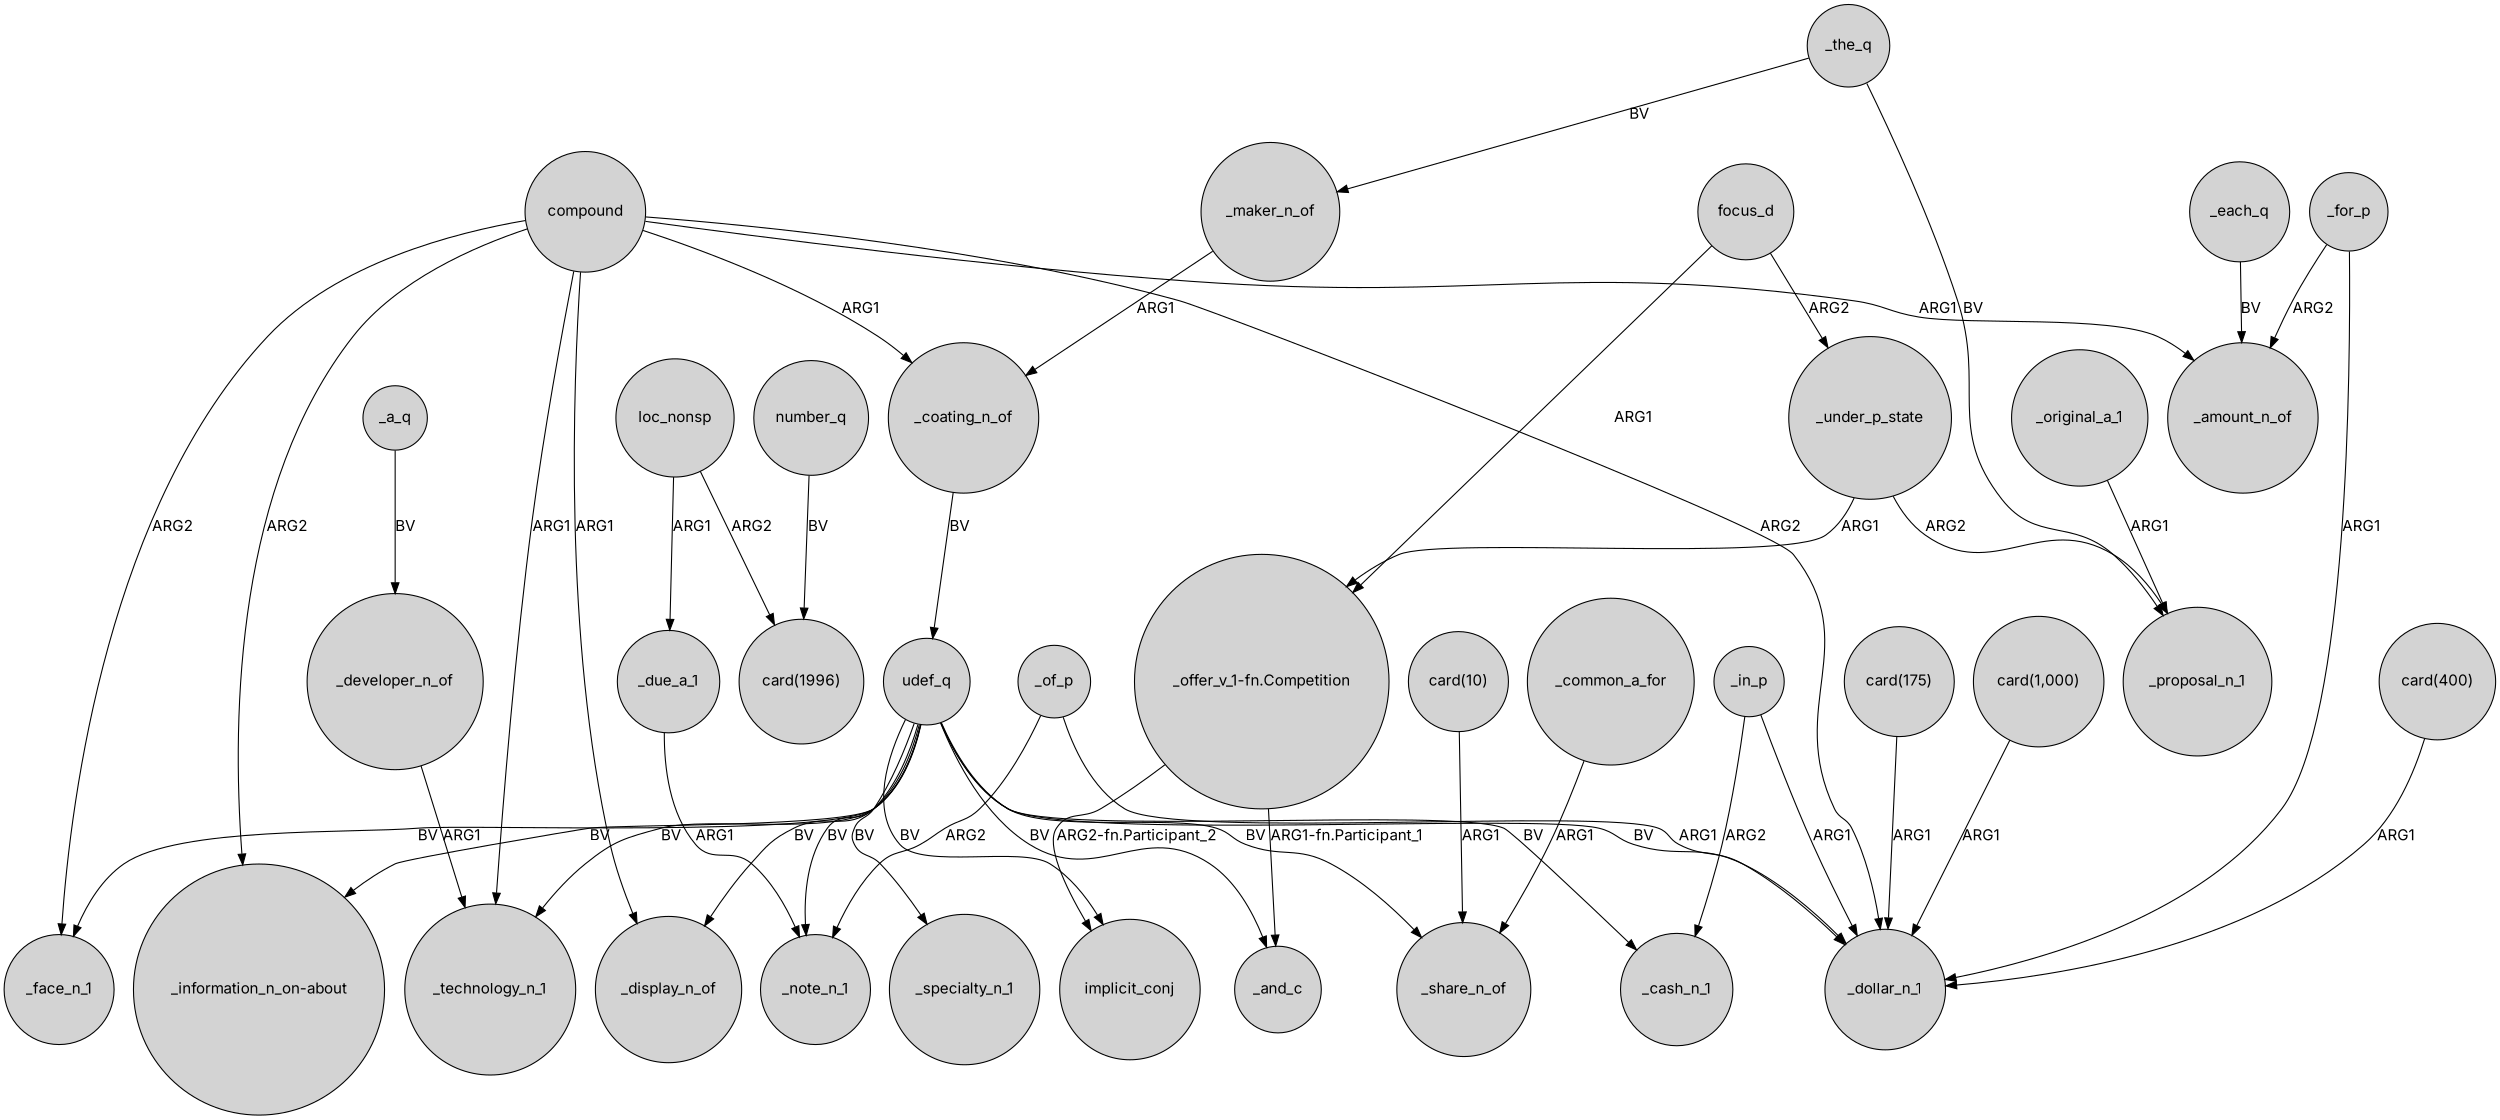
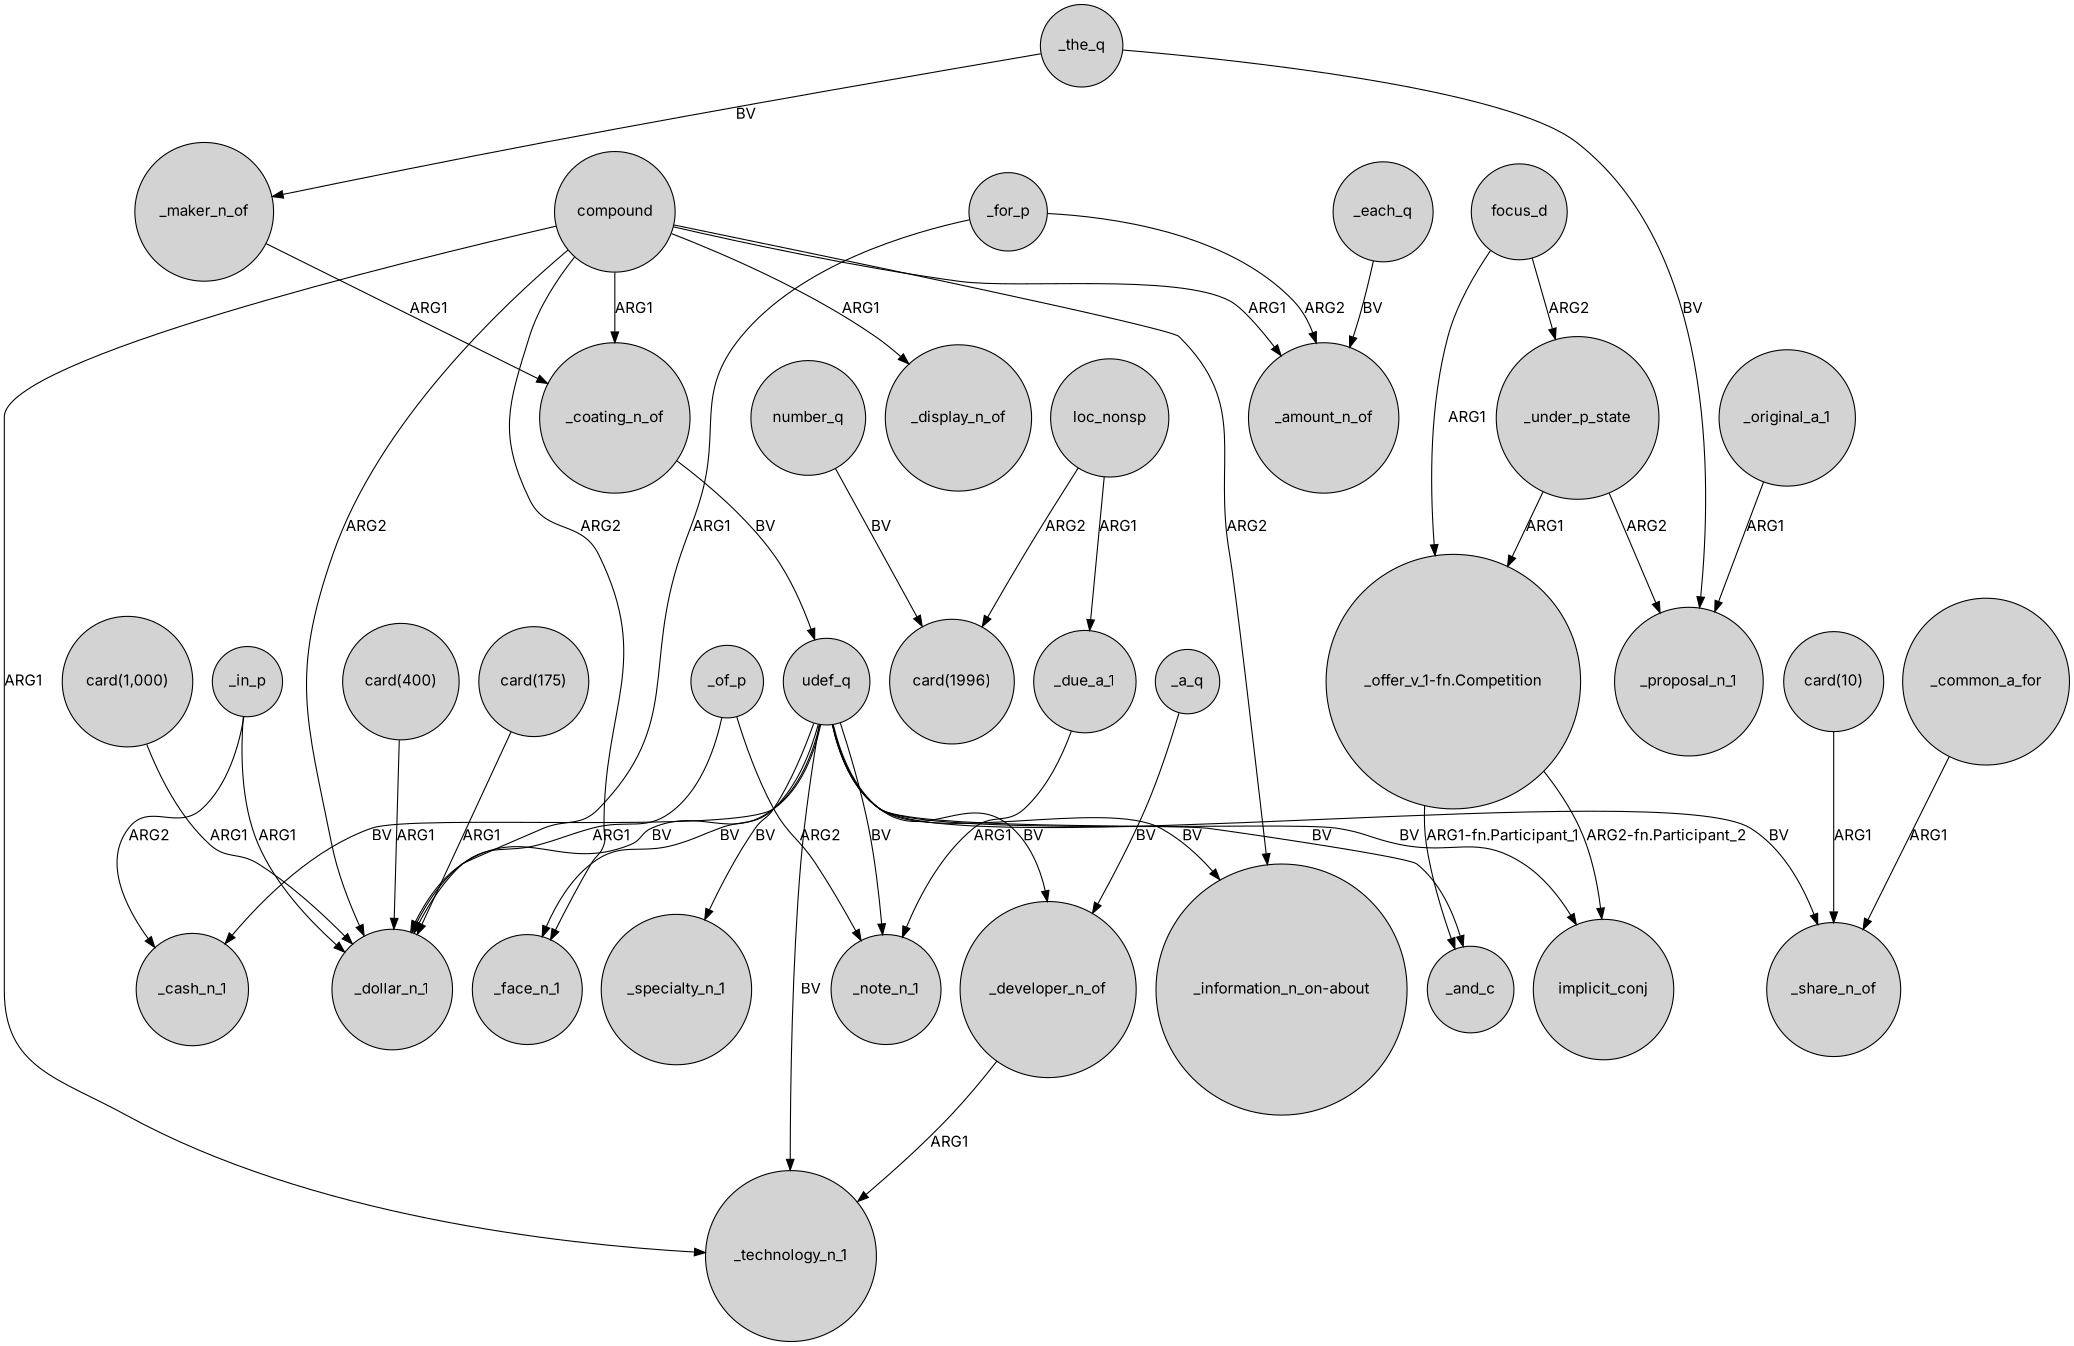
(786, 832) -> (964, 814)
